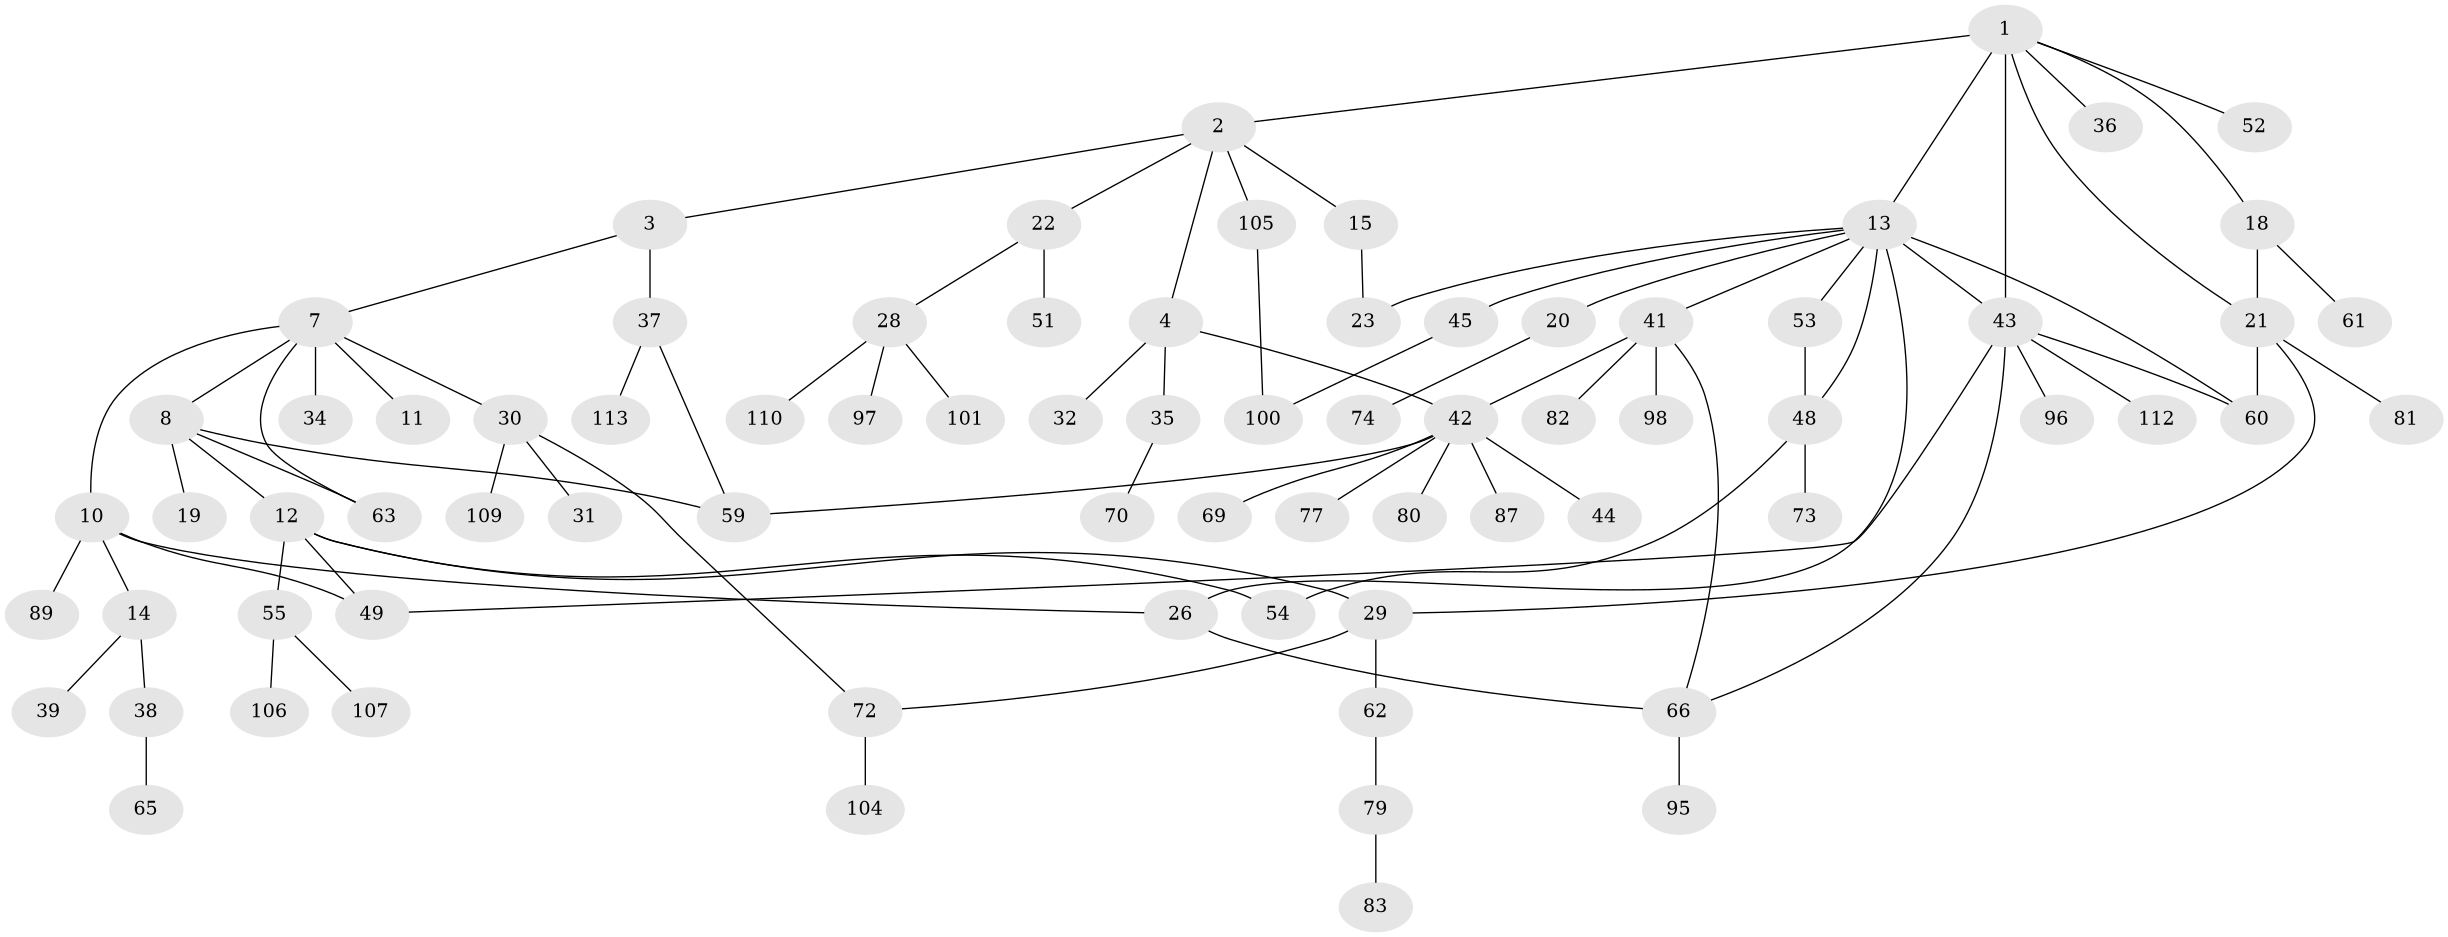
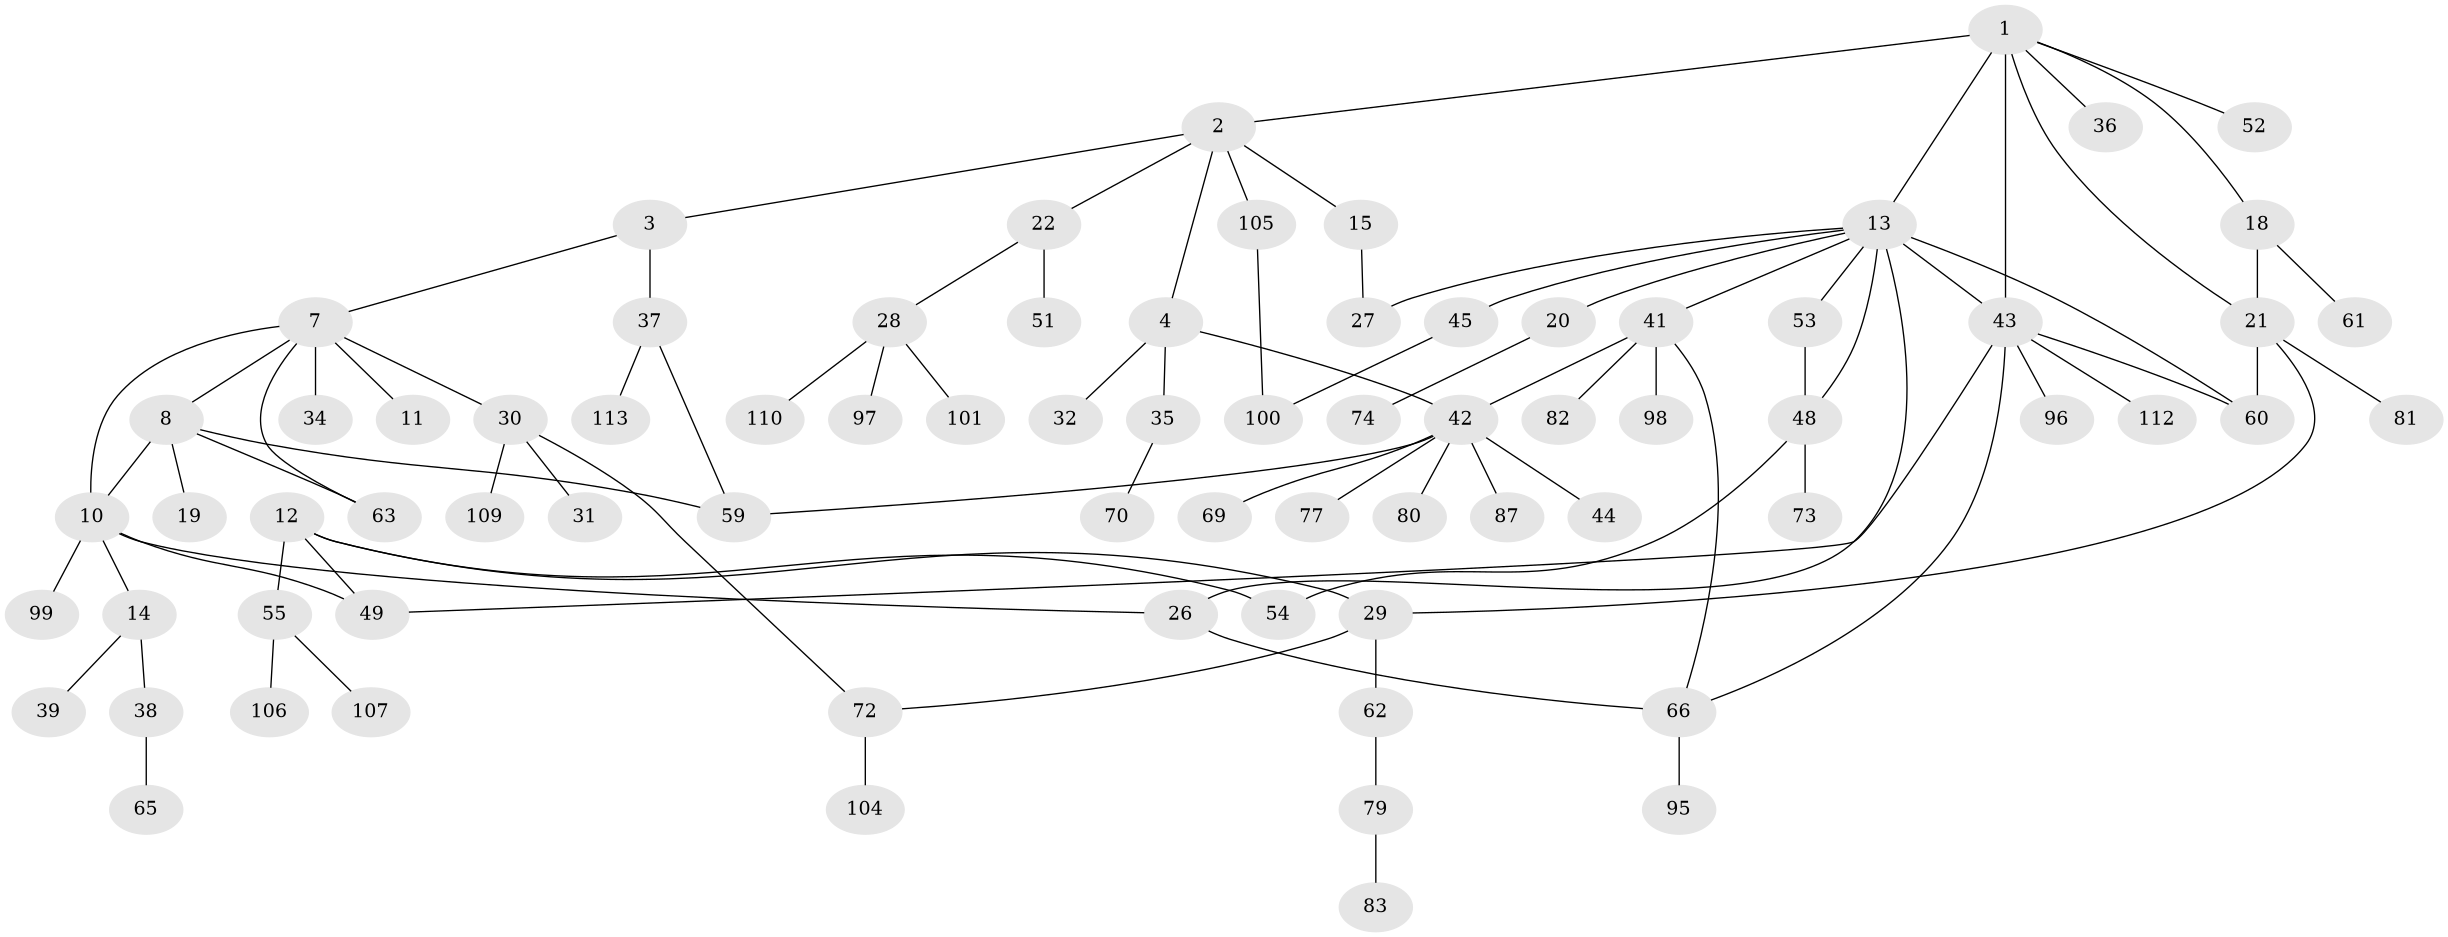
(1364, 322) -> (1364, 322)
(227, 468) -> (129, 469)
(42, 615) -> (42, 615)
